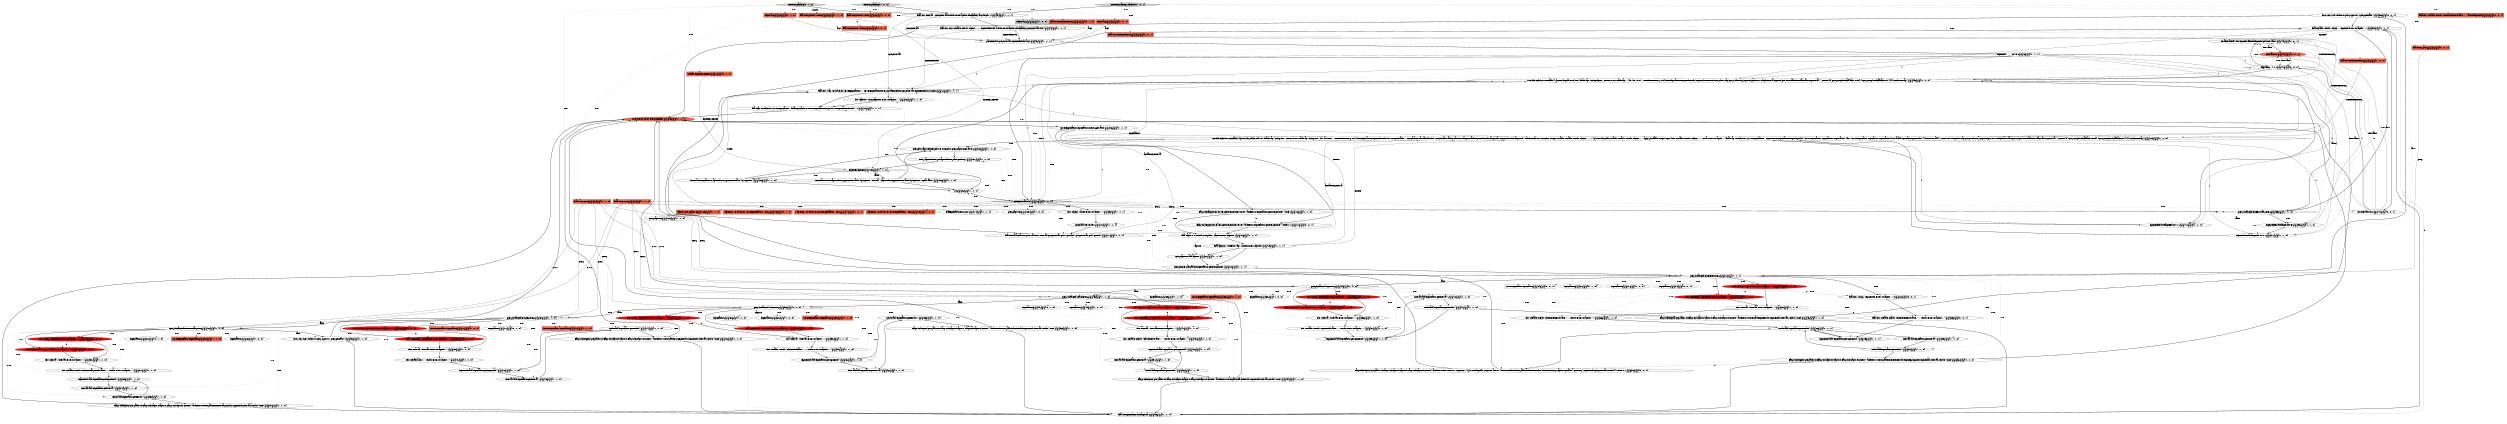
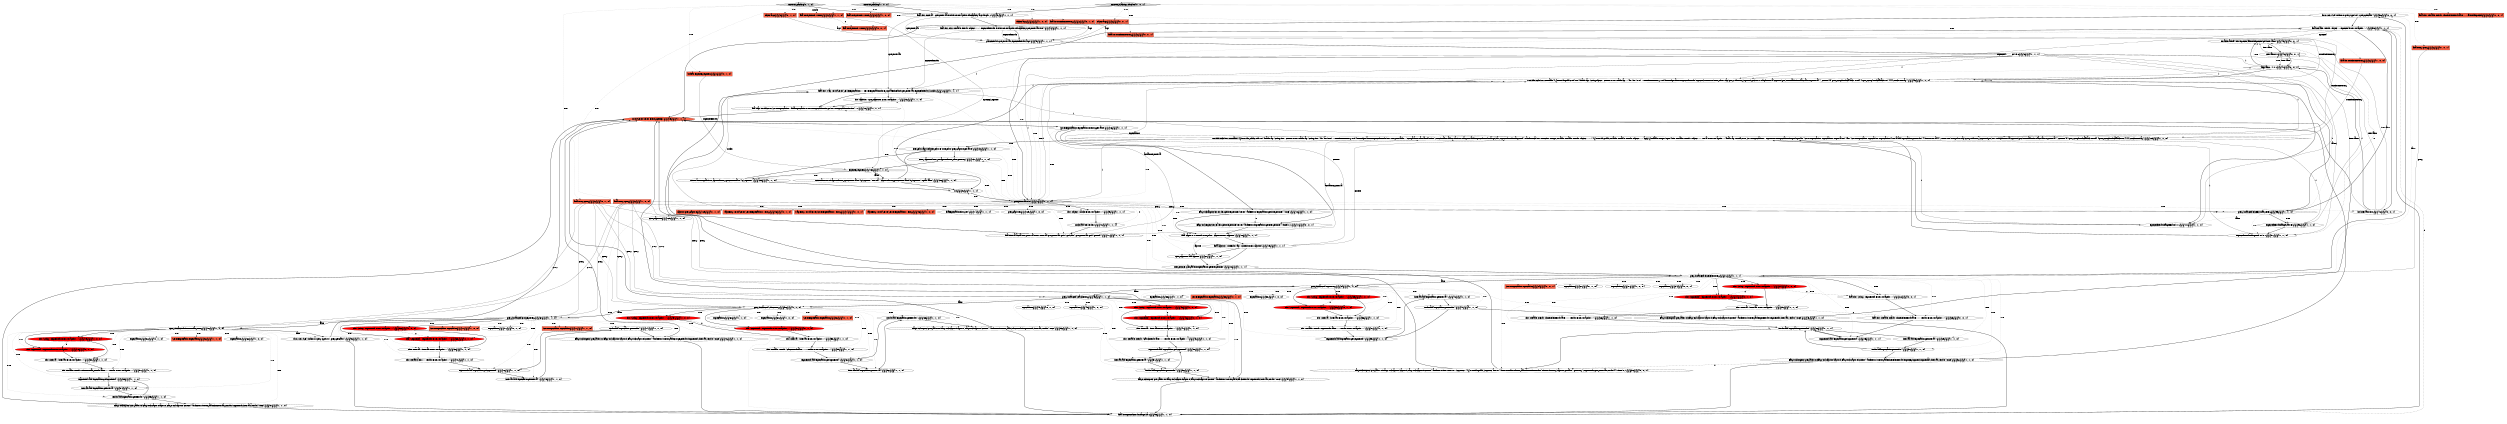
(849, 20) -> (825, 18)
(1032, 22) -> (1032, 22)
(2283, 54) -> (2283, 54)
(710, 119) -> (710, 119)
(1140, 212) -> (1140, 212)
(1530, 286) -> (1530, 286)
(808, 293) -> (789, 295)
none -> (631, 301)
(758, 313) -> (758, 313)
